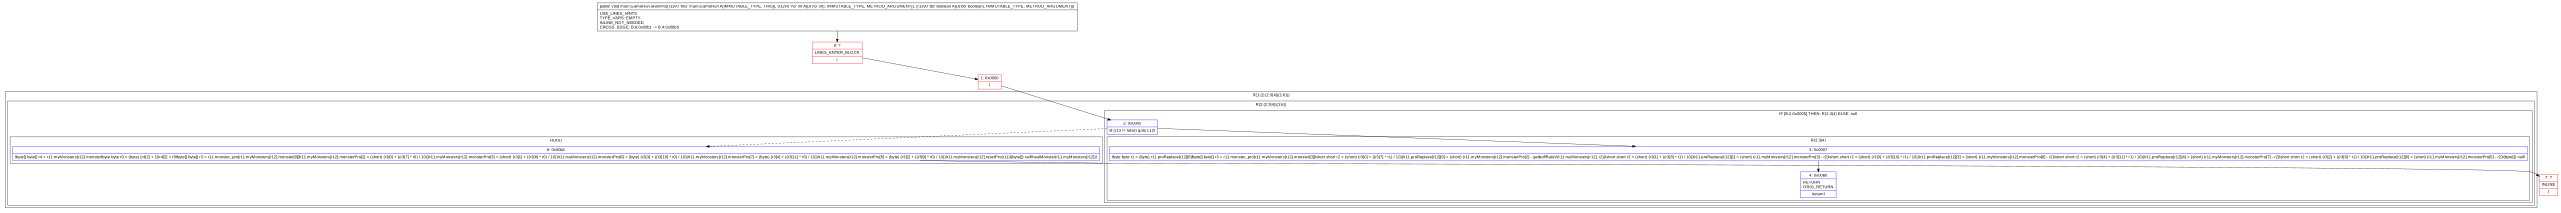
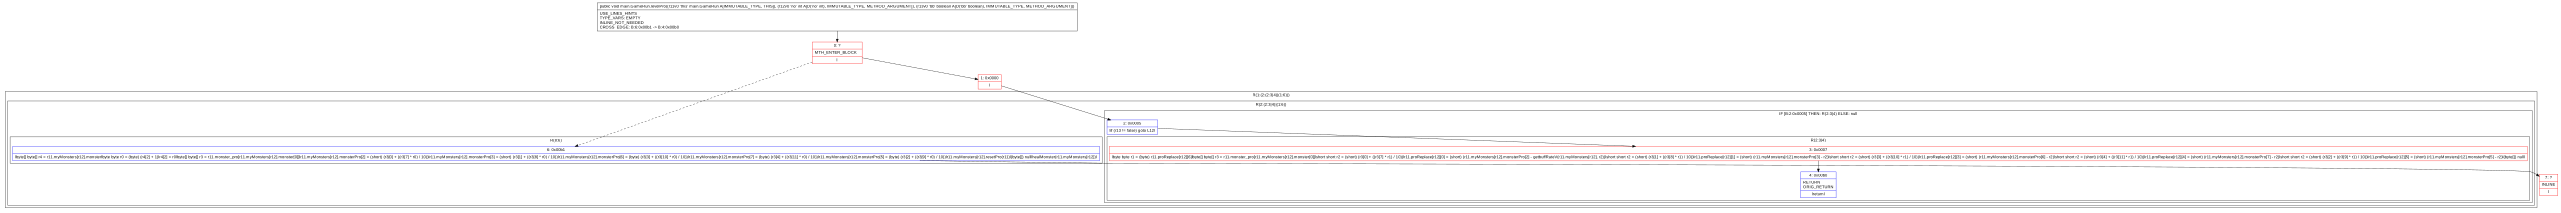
(837, 53) -> (836, 53)
(878, 139) -> (695, 104)
(1818, 154) -> (1818, 154)
